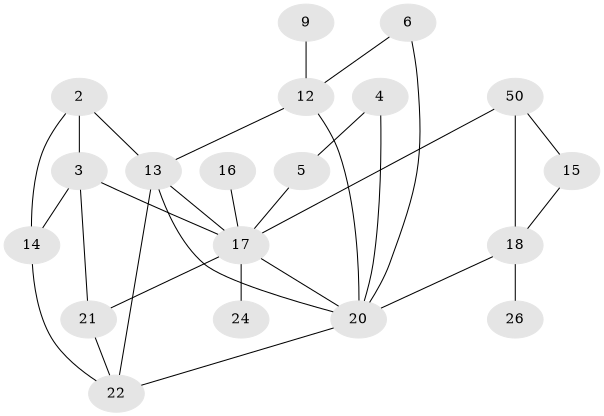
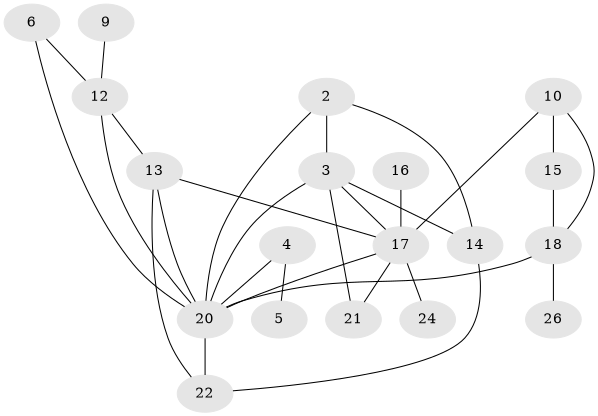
(515, 97) -> (553, 97)
(116, 134) -> (246, 188)
(272, 208) -> none
none -> (246, 232)
(102, 356) -> none
